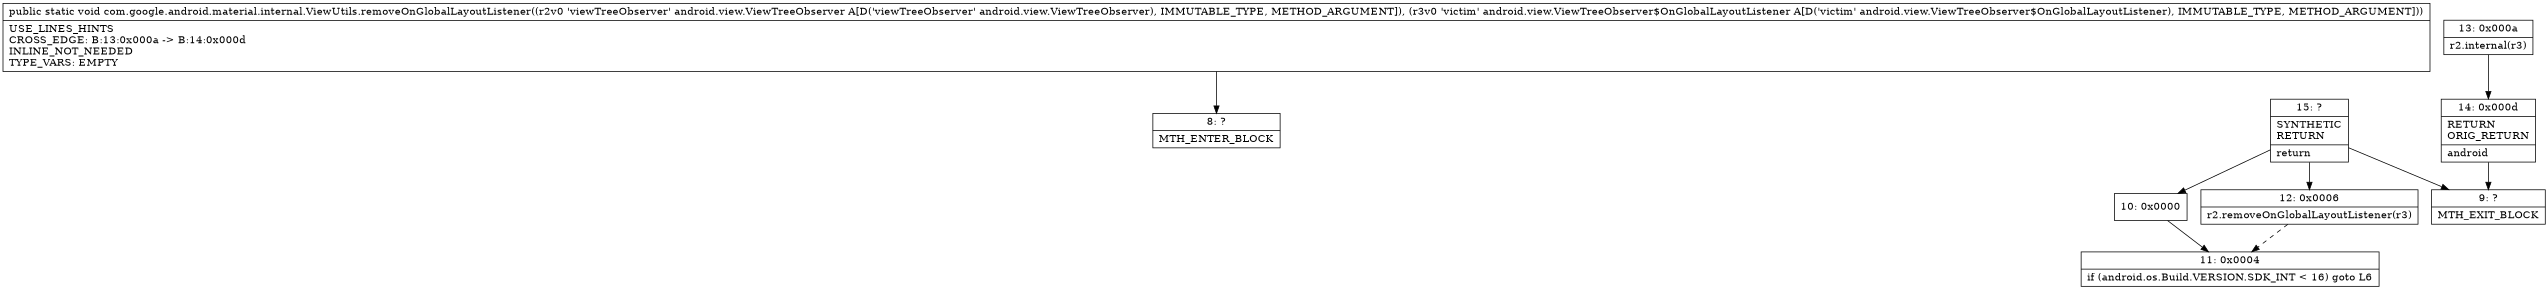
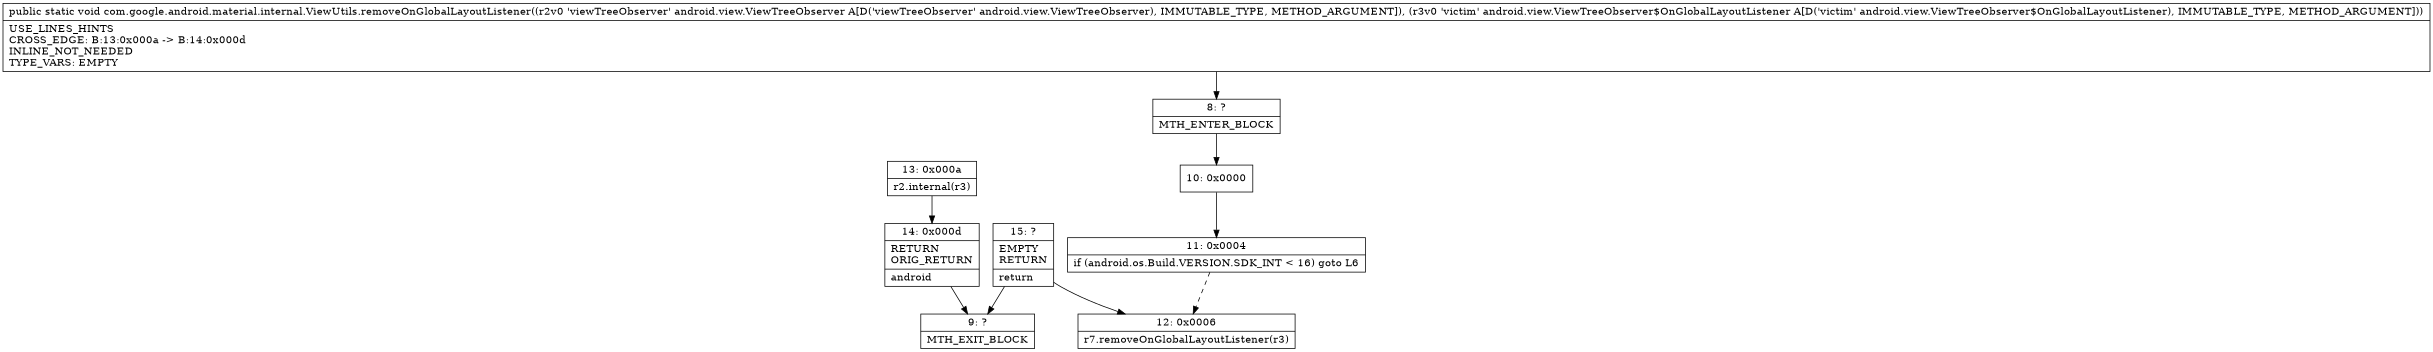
(2309, 125) -> (1019, 249)
(2228, 170) -> (1216, 146)
(2309, 215) -> (1187, 339)
(2273, 236) -> (1203, 290)
